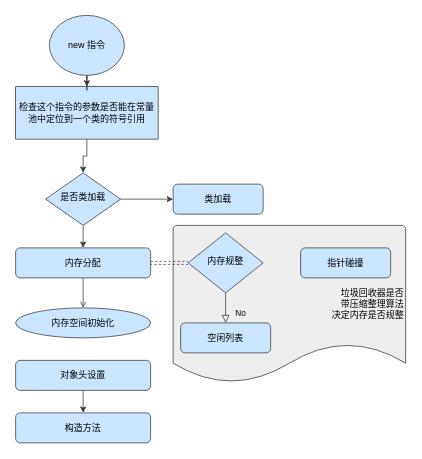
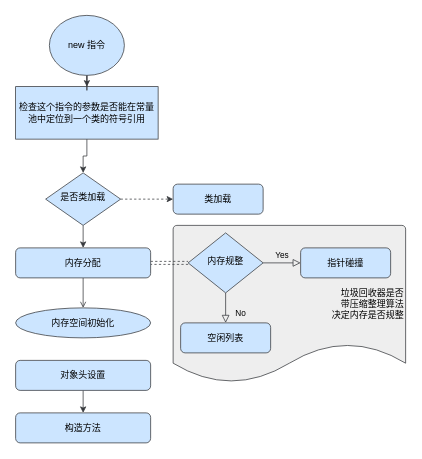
(144, 199) -> (144, 199)
none -> (277, 263)
